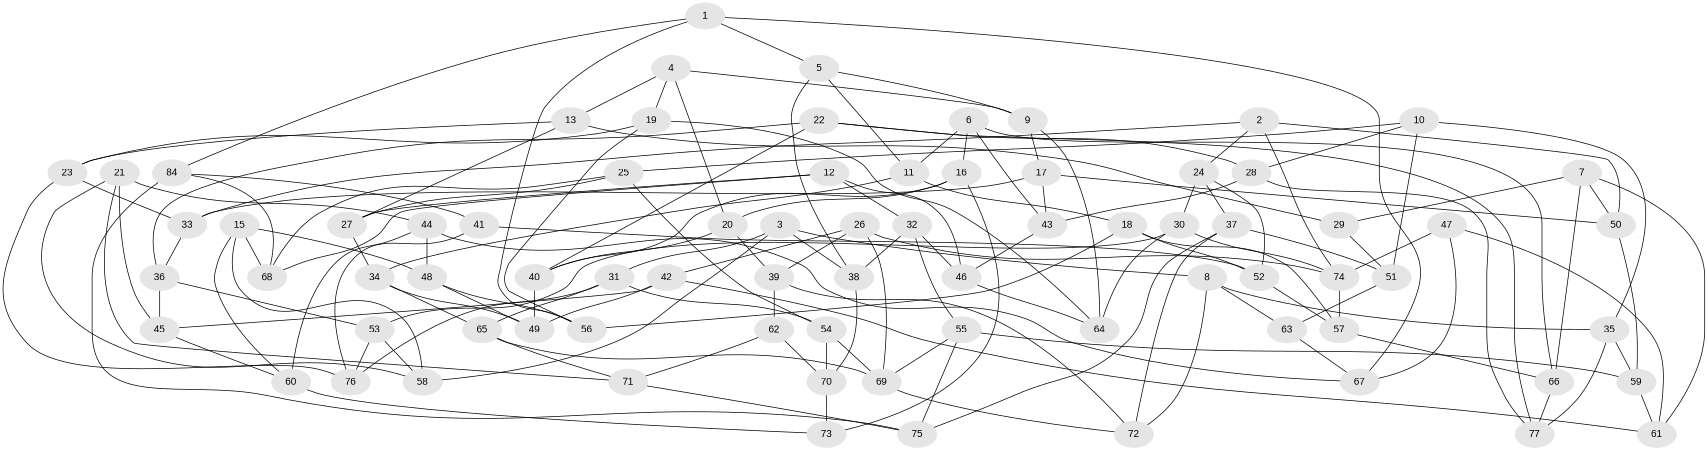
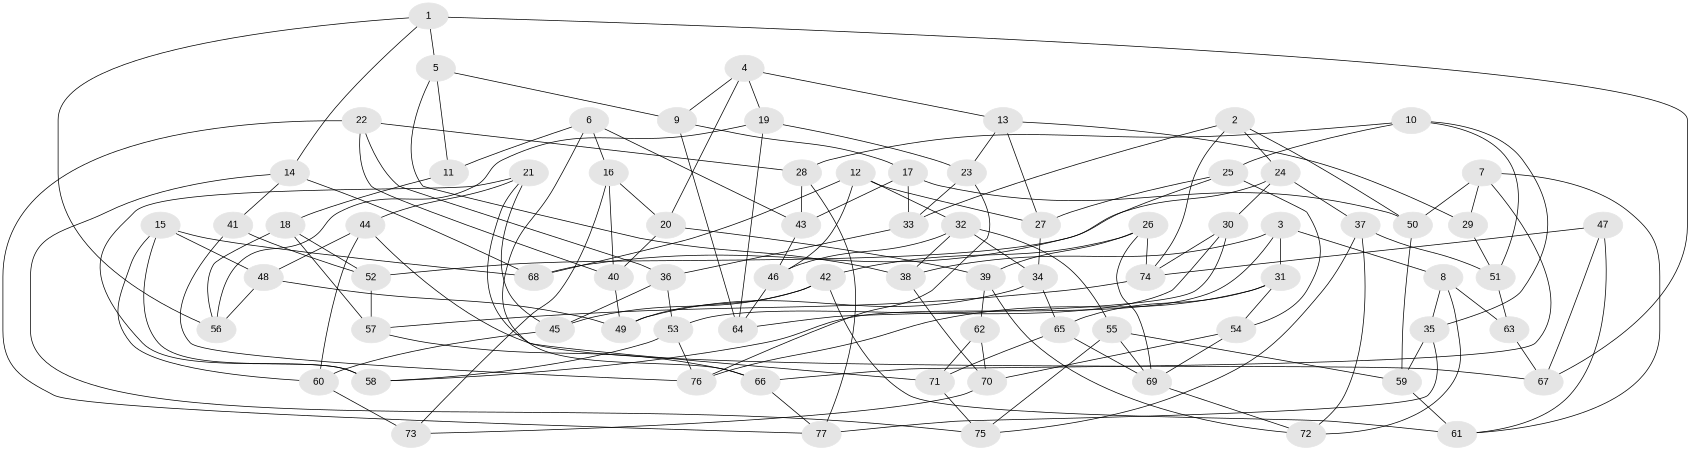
(172, 173) -> (290, 173)
(627, 219) -> (989, 245)
